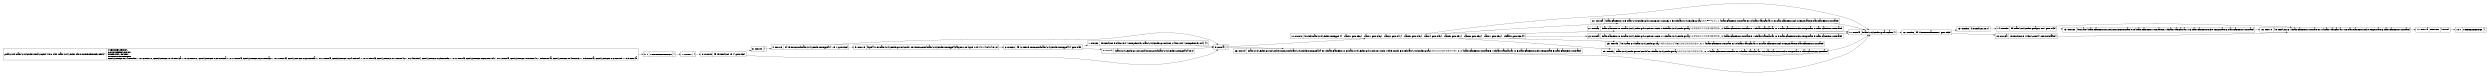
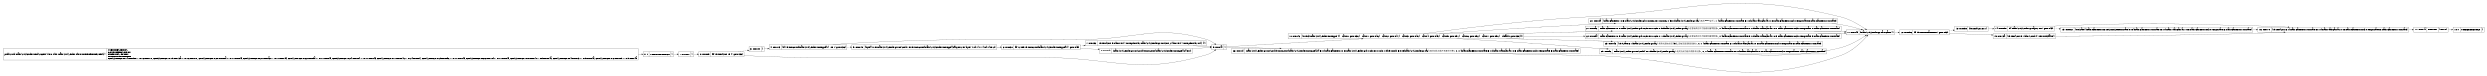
(661, 54) -> (660, 54)
